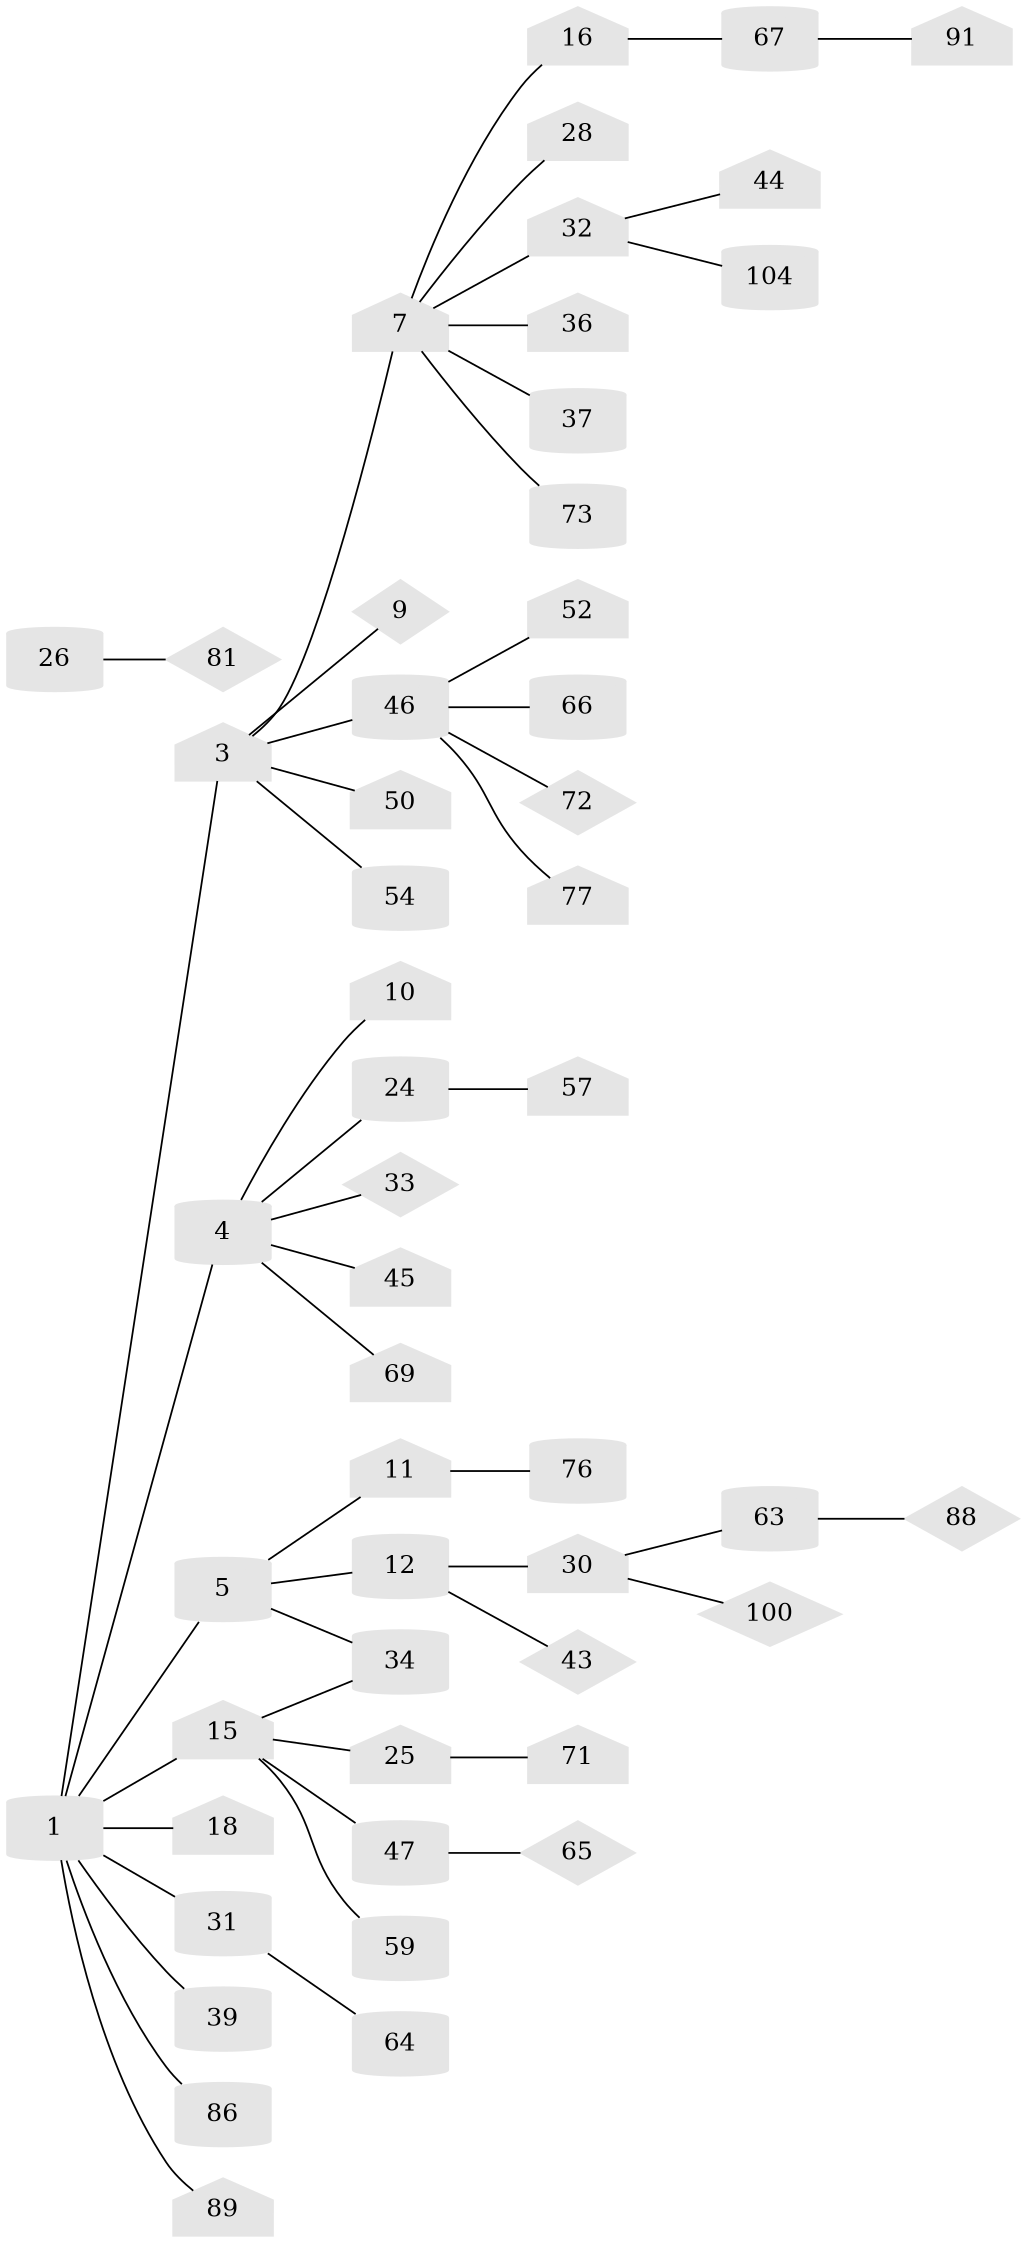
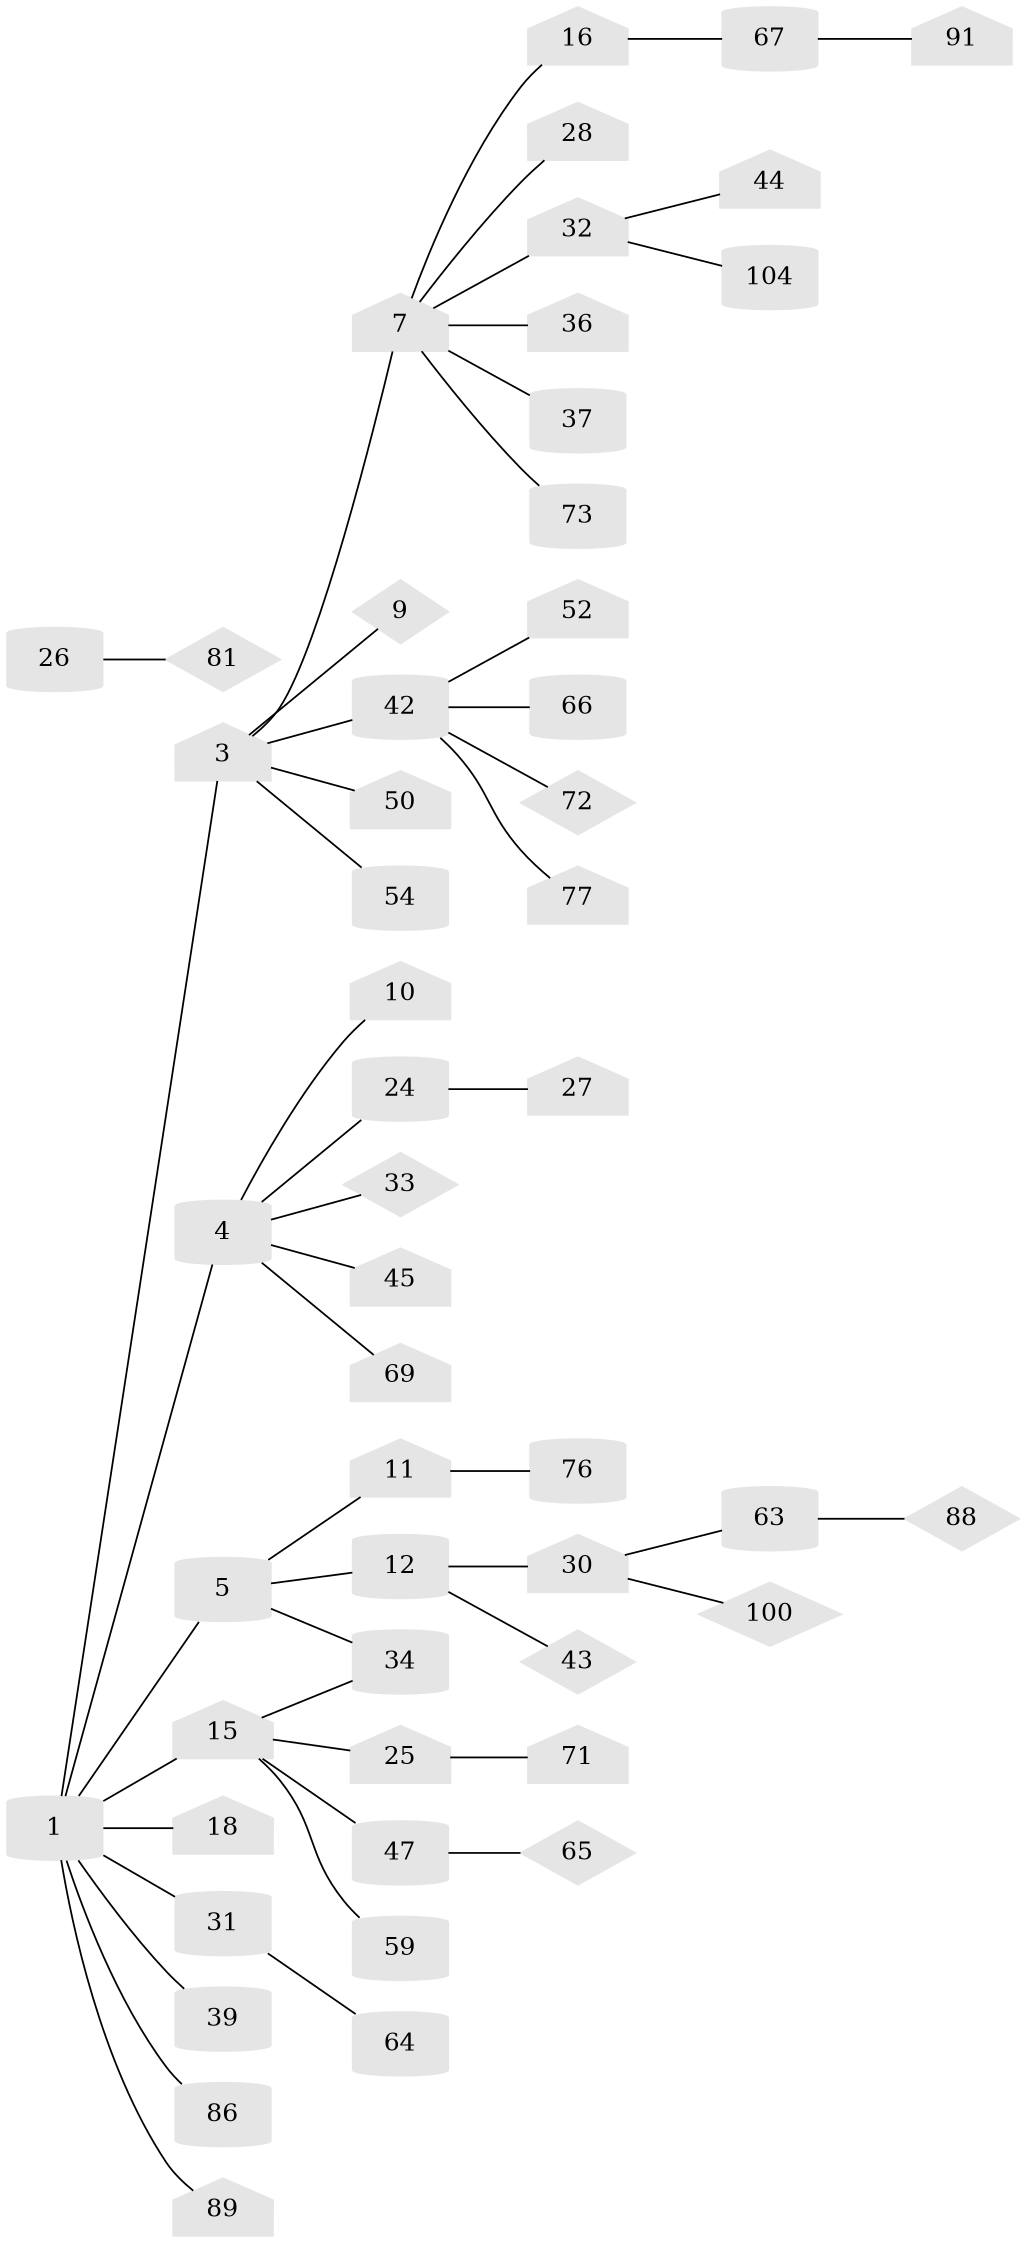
(400, 707) -> (400, 707)
(578, 1089) -> (578, 1089)
